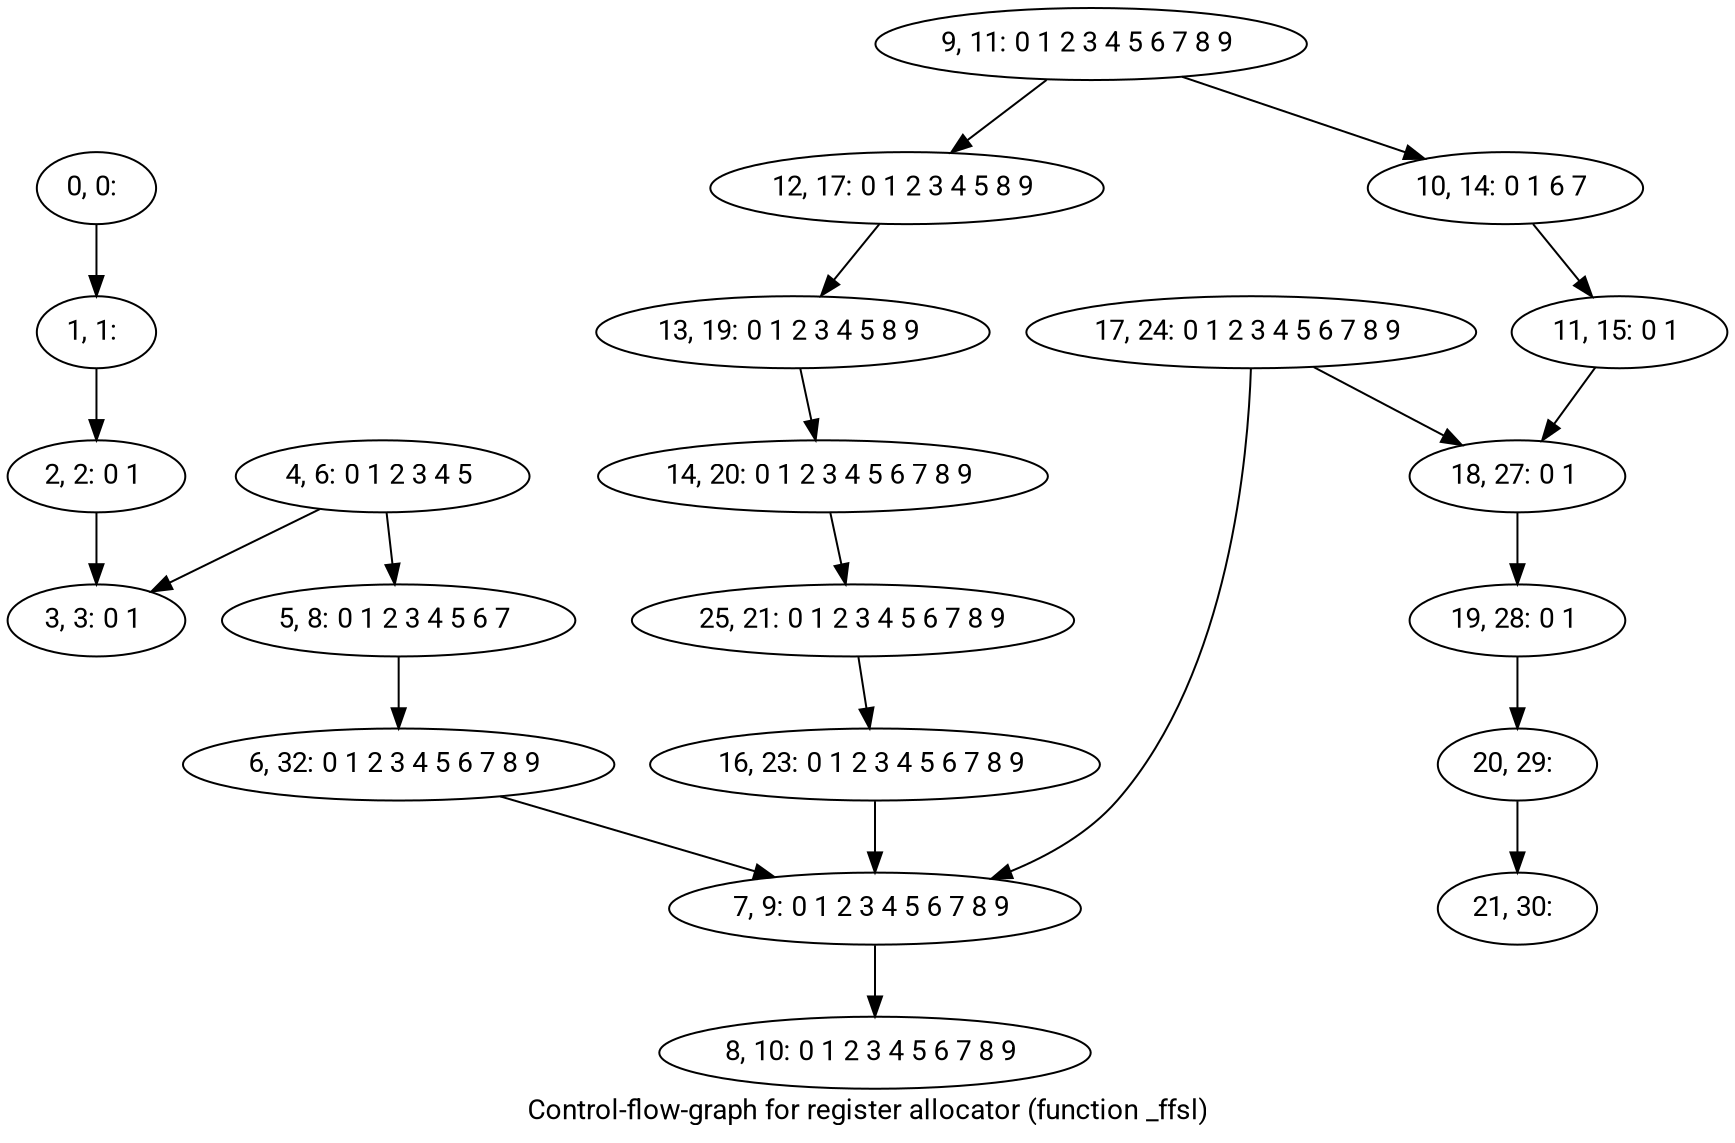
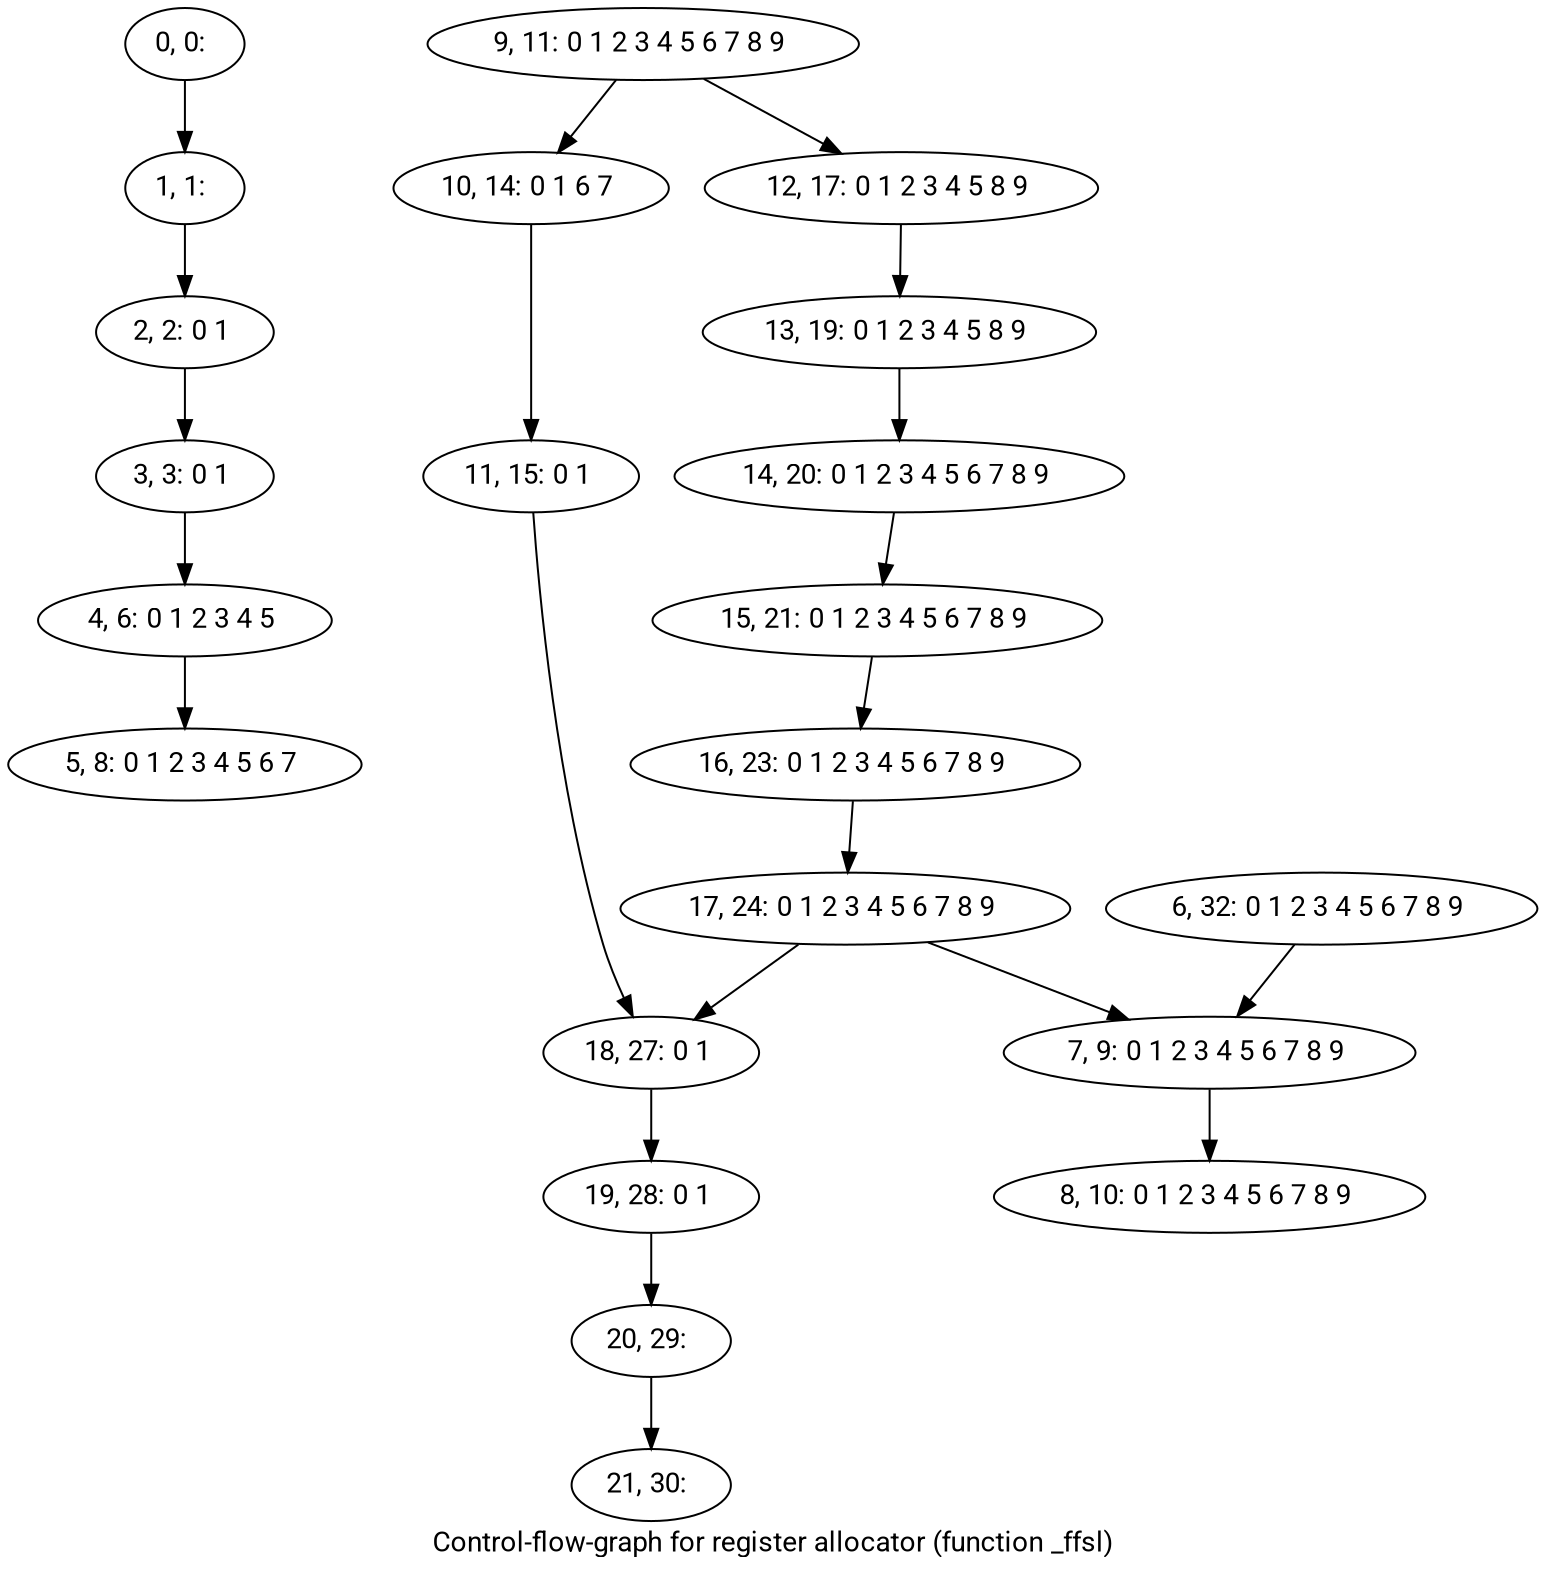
(245, 546) -> (185, 539)
(853, 620) -> (877, 620)
(399, 683) -> none
(875, 827) -> (851, 827)
